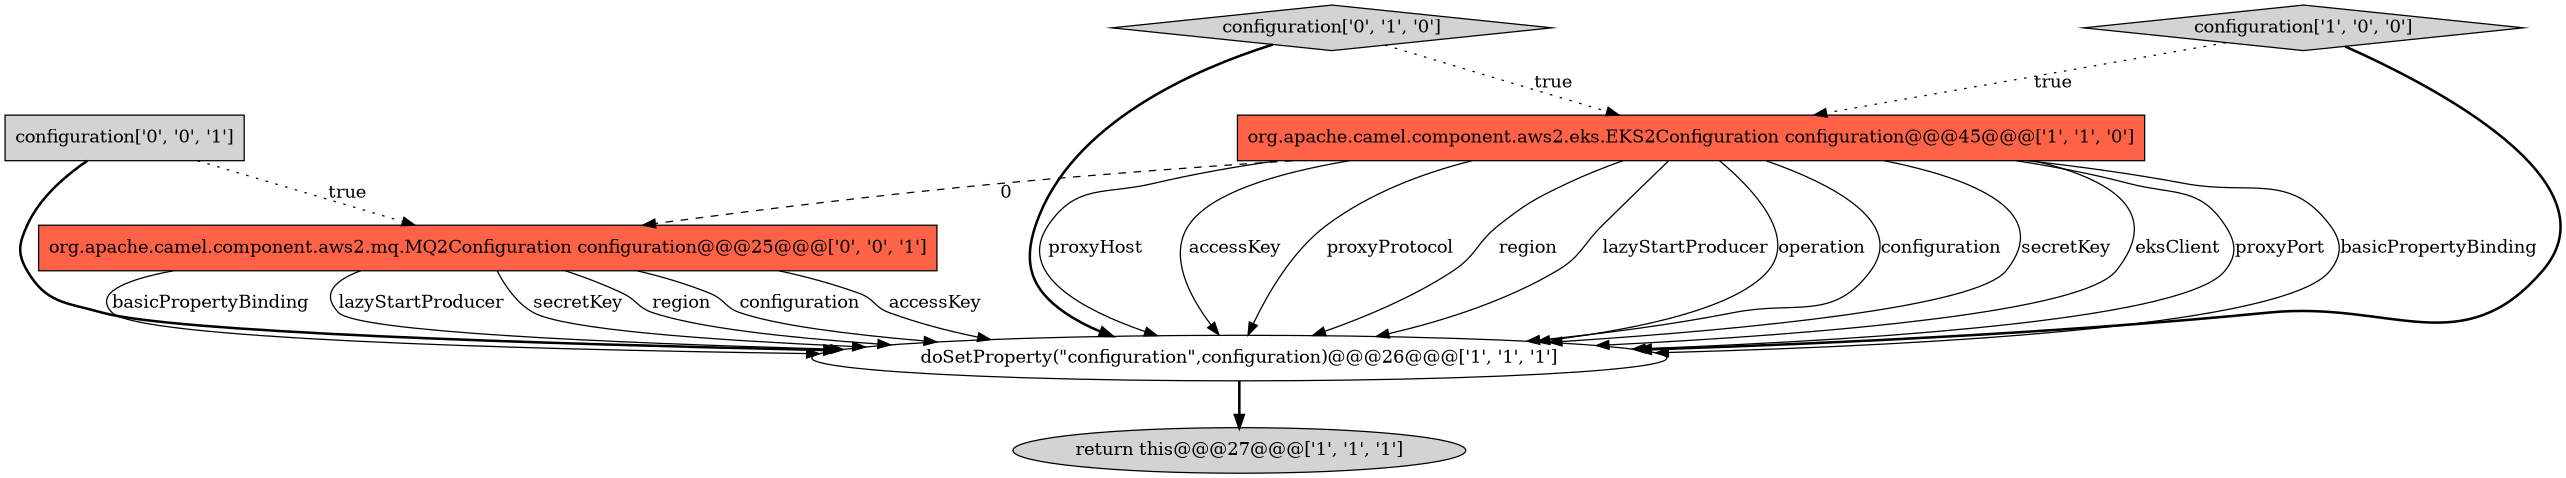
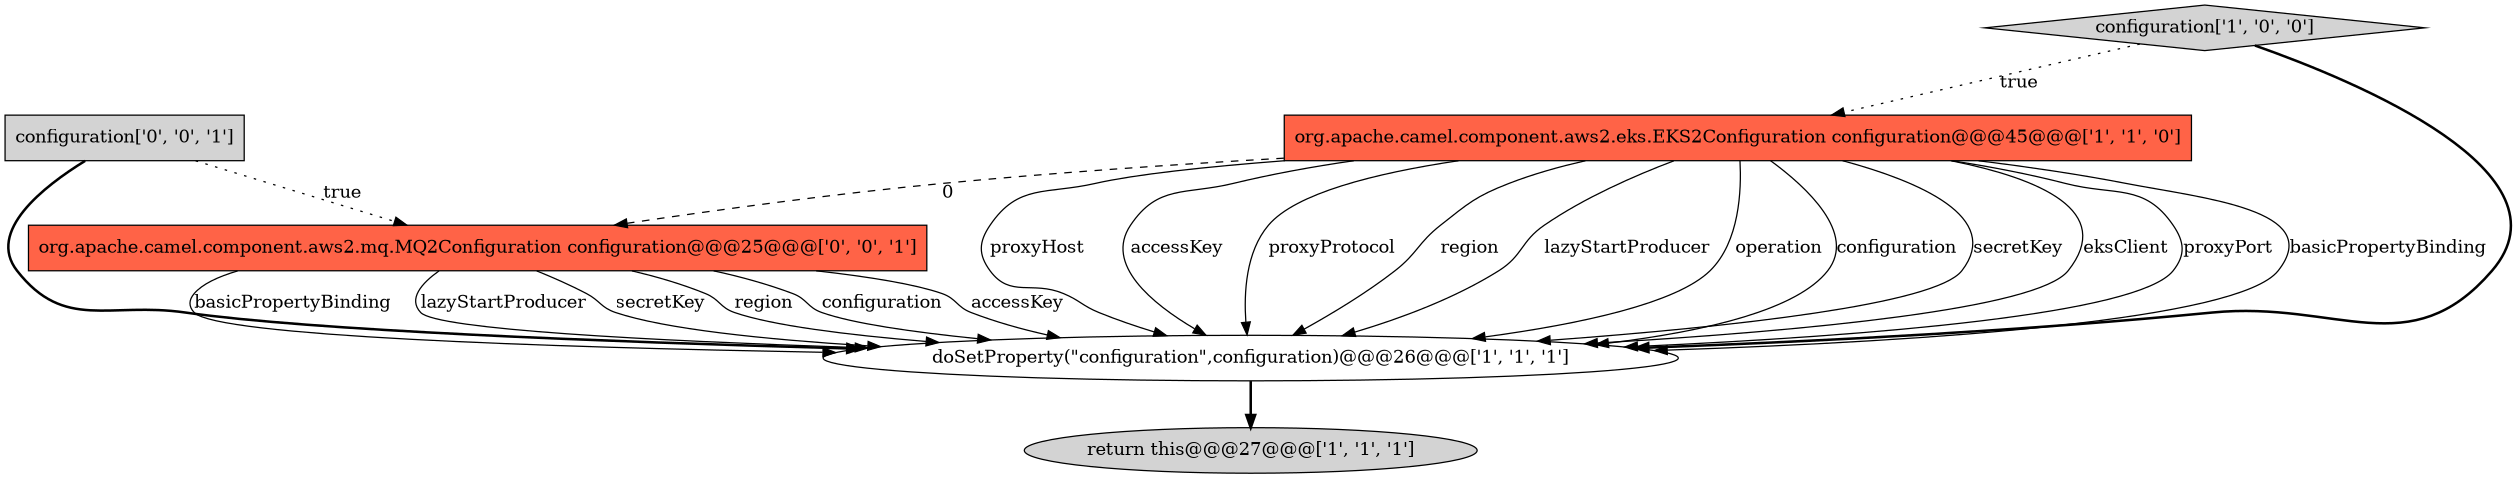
(1332, 28) -> none
